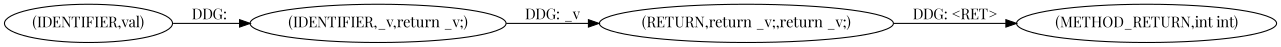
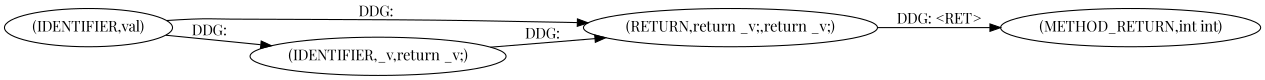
(553, 15) -> (545, 35)
none -> (372, 20)
